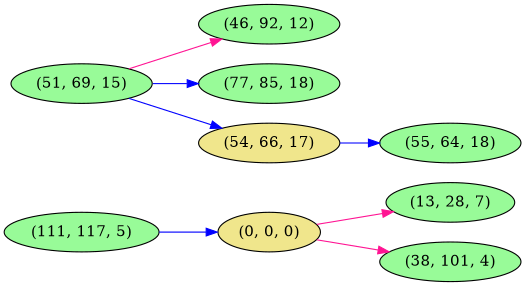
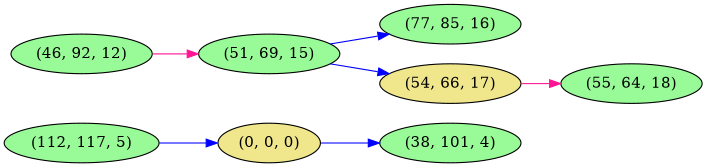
(170, 56) -> (170, 54)
(269, 84) -> (450, 24)
(354, 143) -> (535, 84)
(450, 202) -> none
(82, 232) -> (82, 143)
(348, 245) -> (345, 143)
